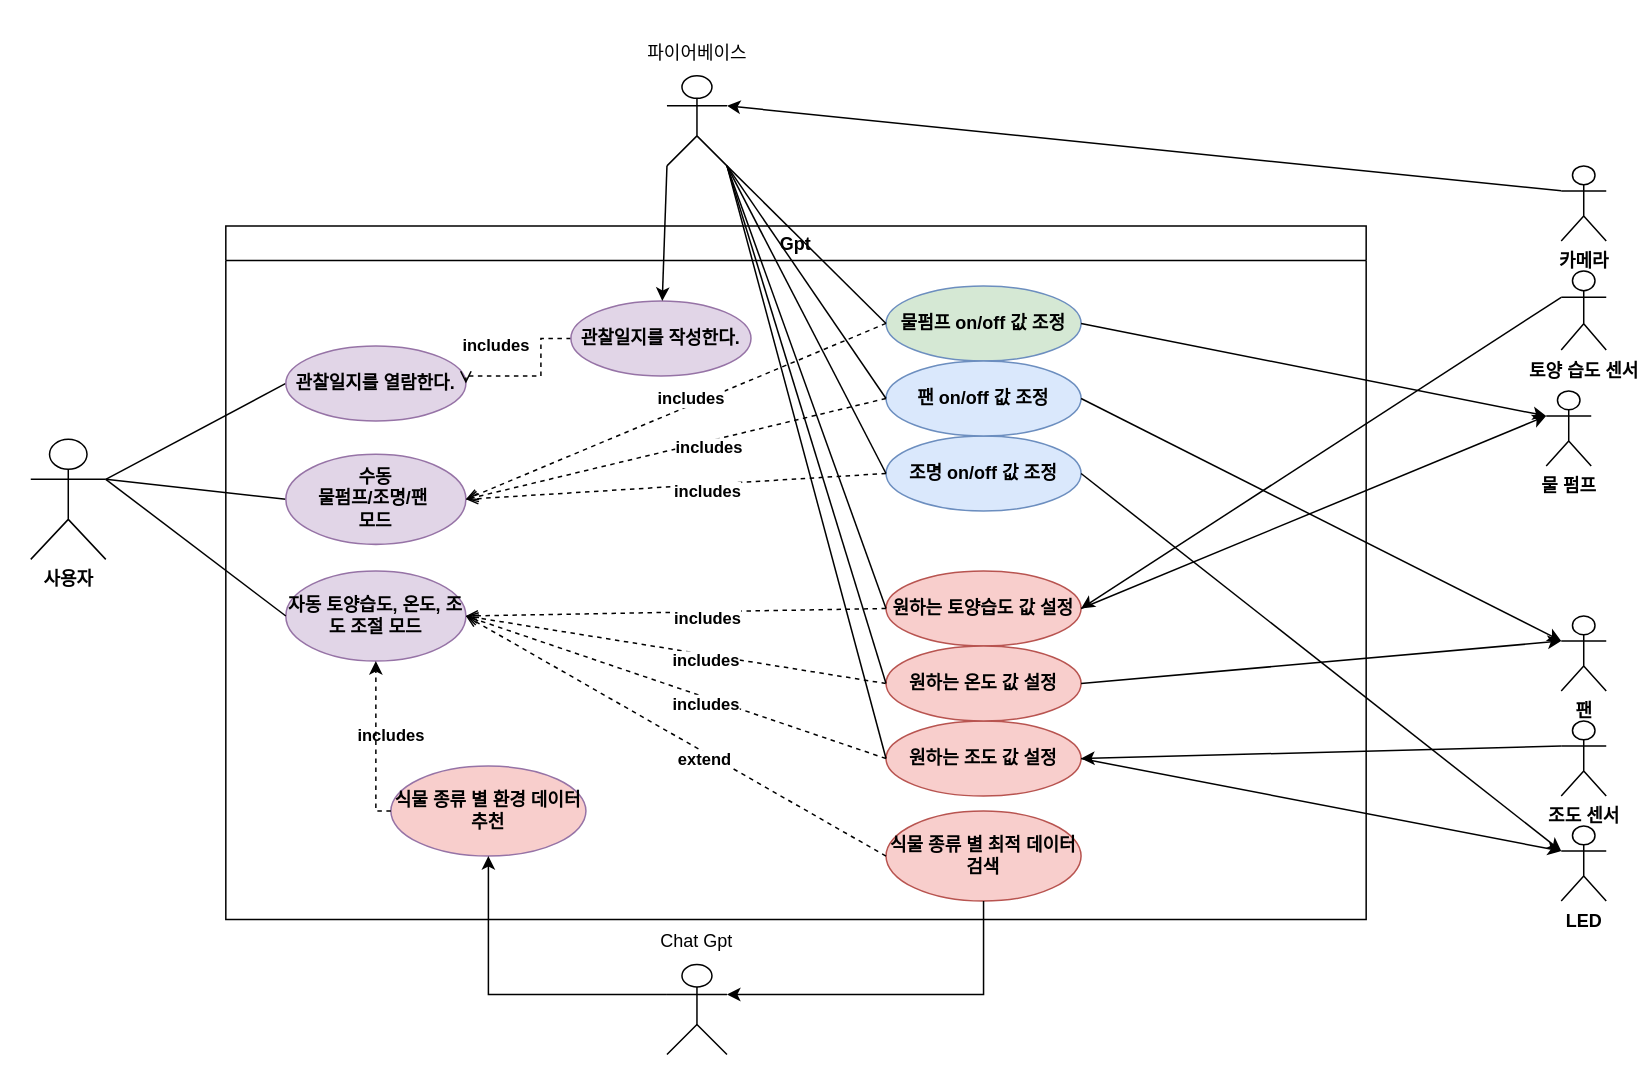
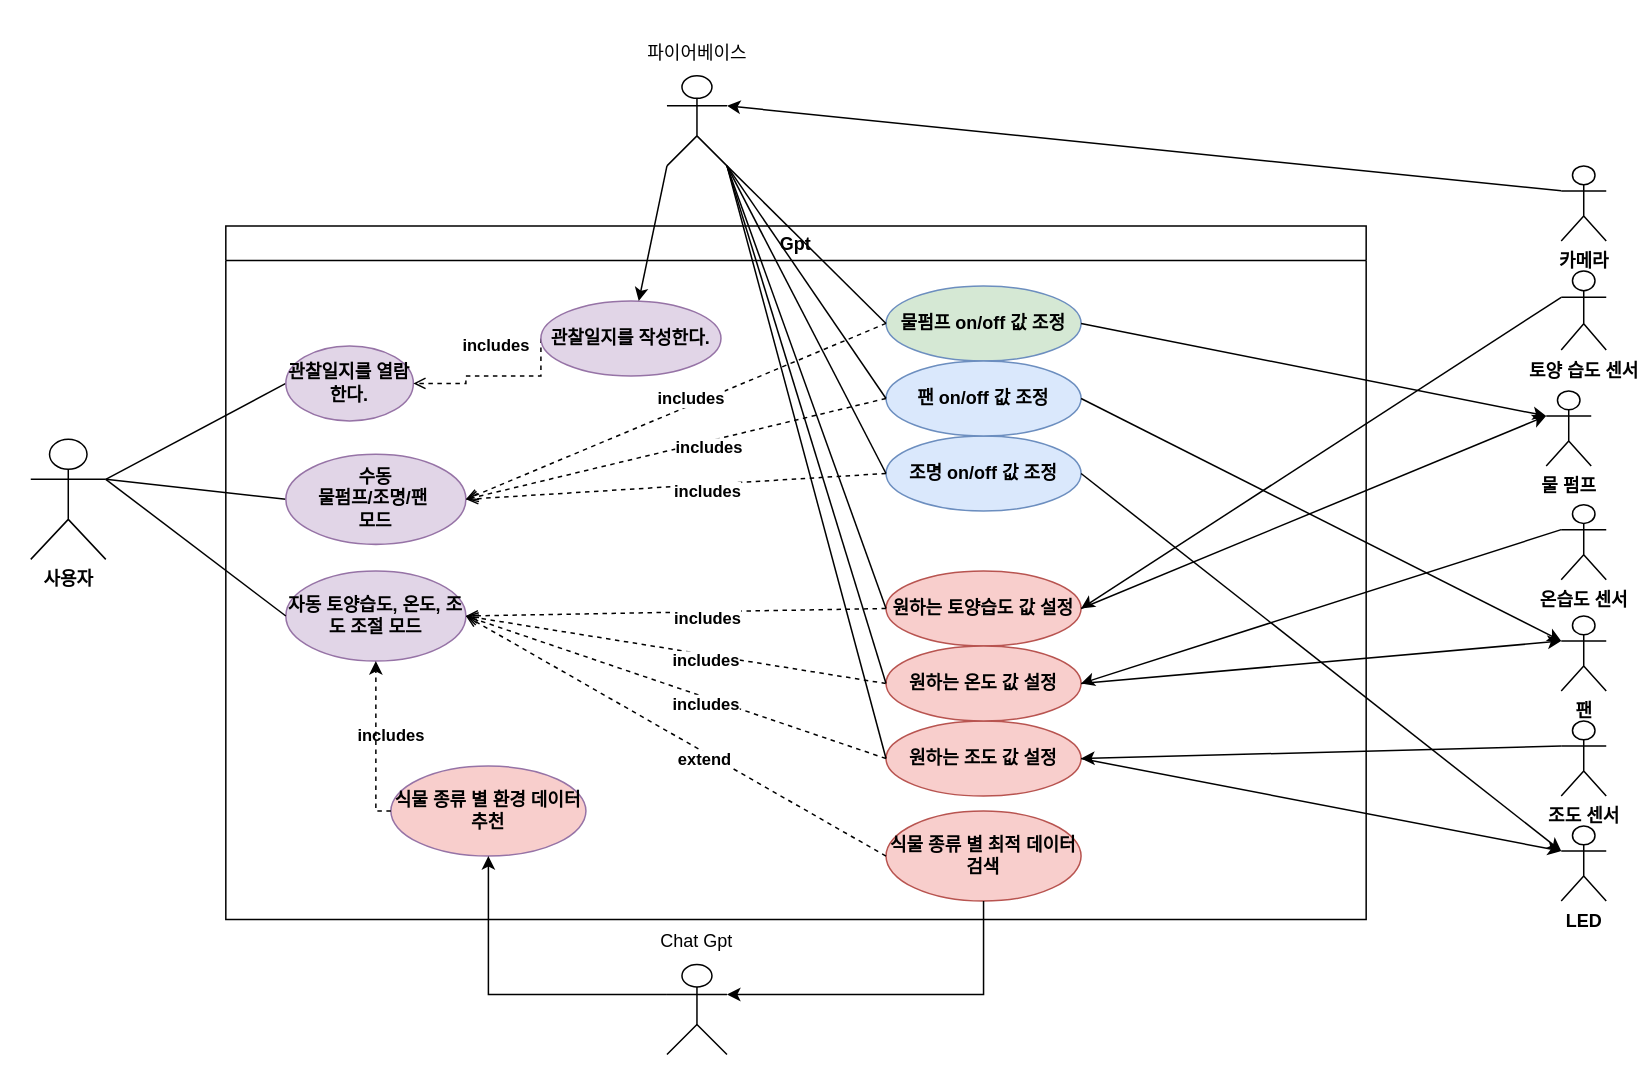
(661, 338) -> (631, 338)
(376, 383) -> (350, 383)
none -> (1583, 542)
none -> (1324, 605)
